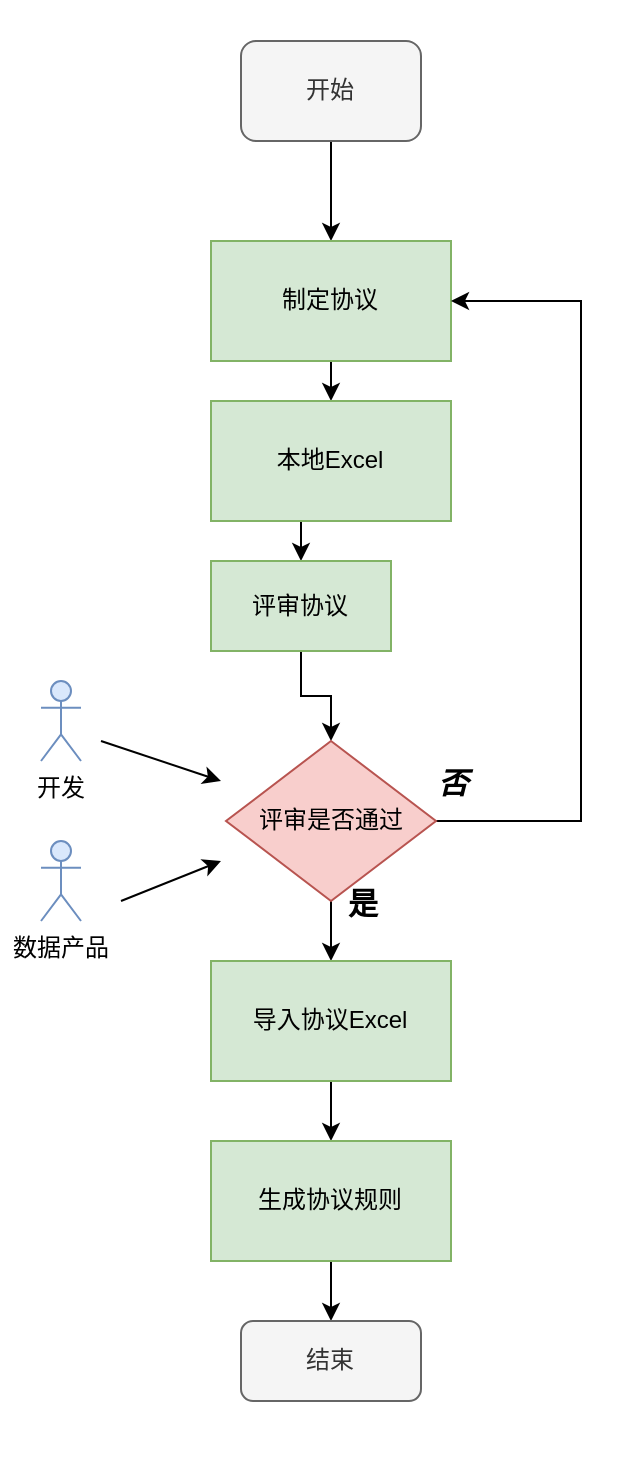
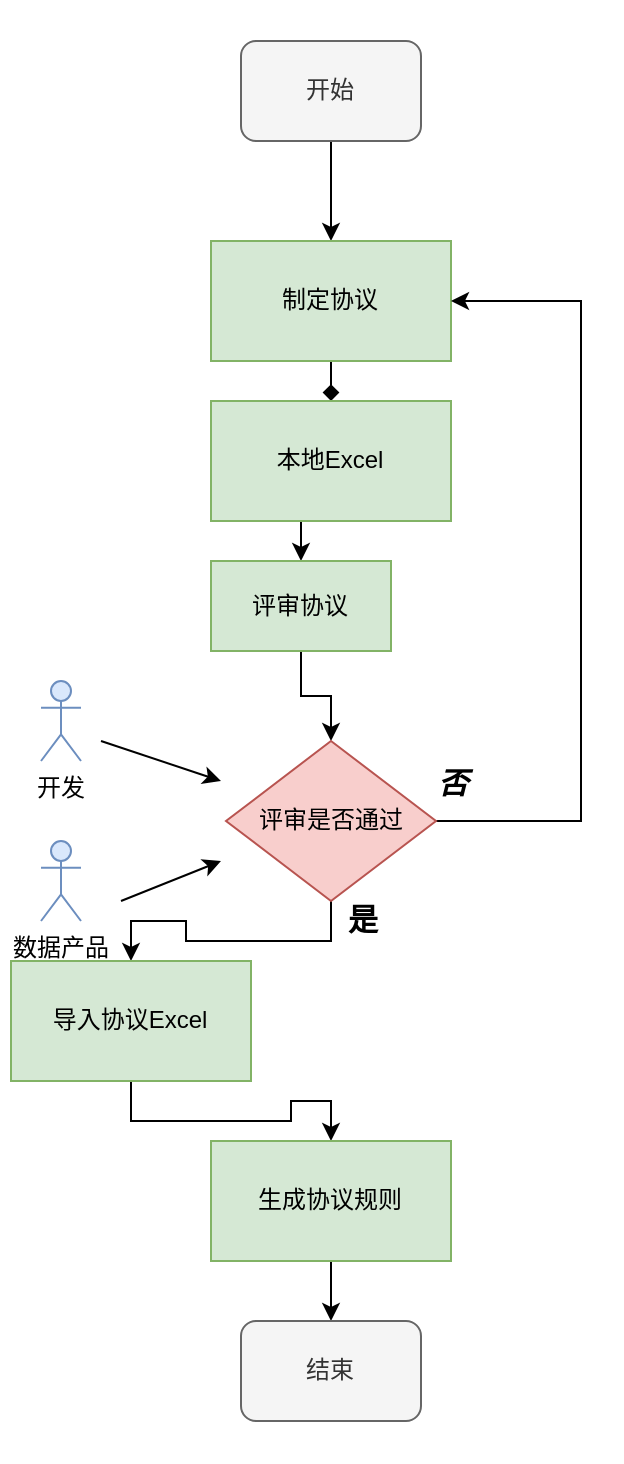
(331, 386) -> (331, 385)
(331, 1021) -> (131, 1021)
(331, 1361) -> (331, 1371)
